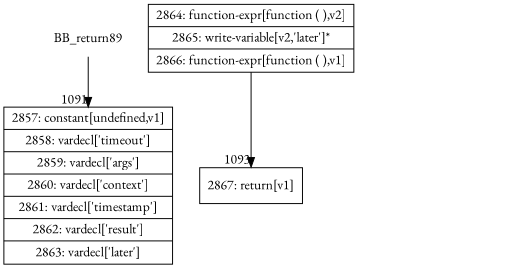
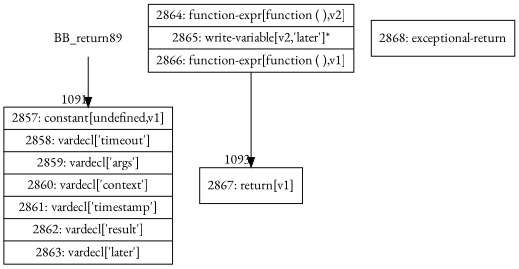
none -> (443, 38)
